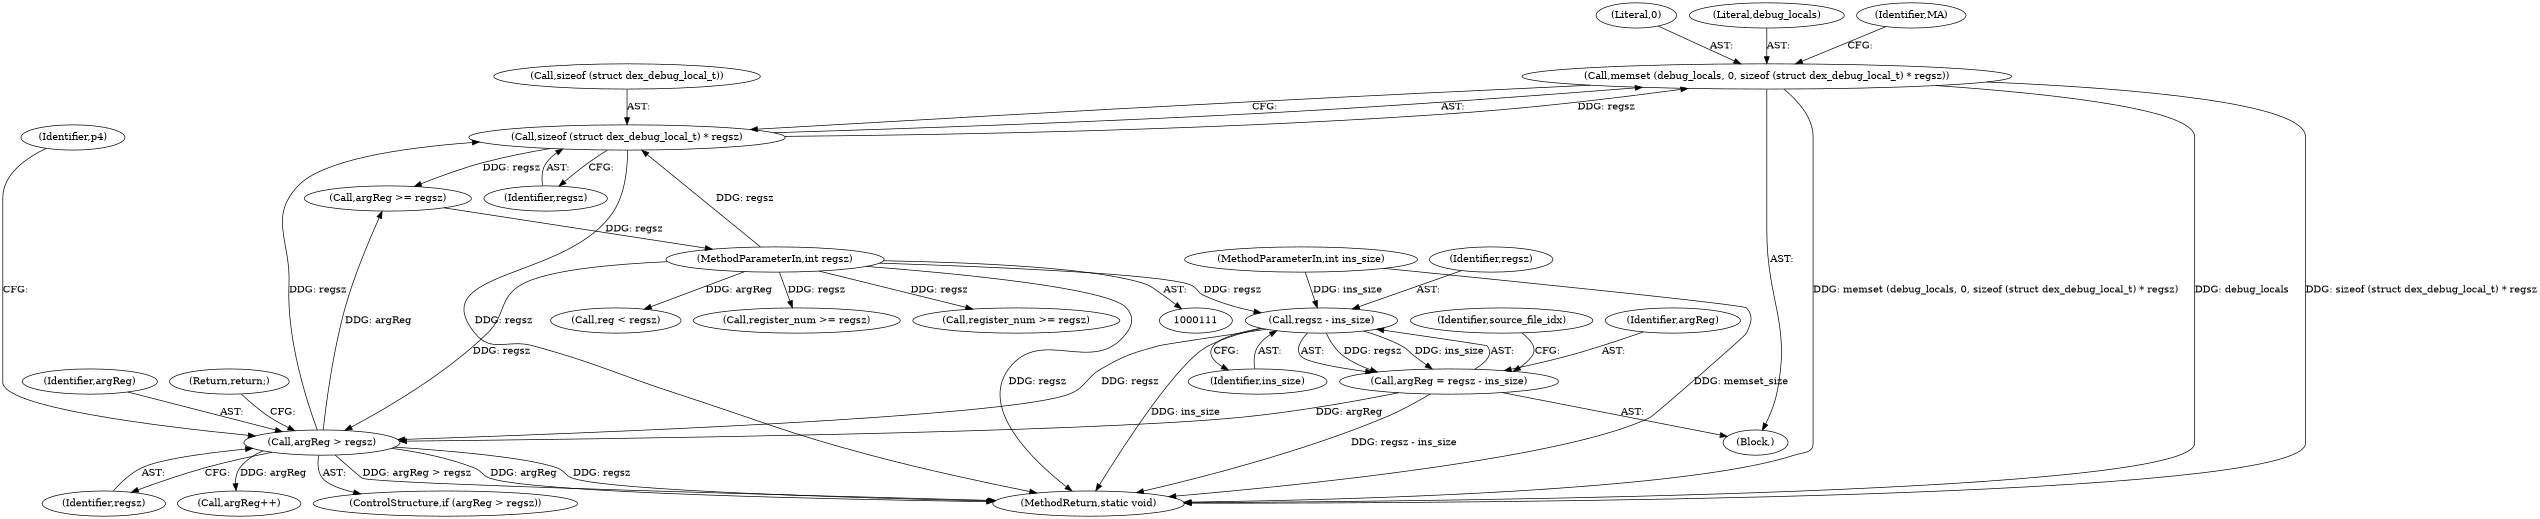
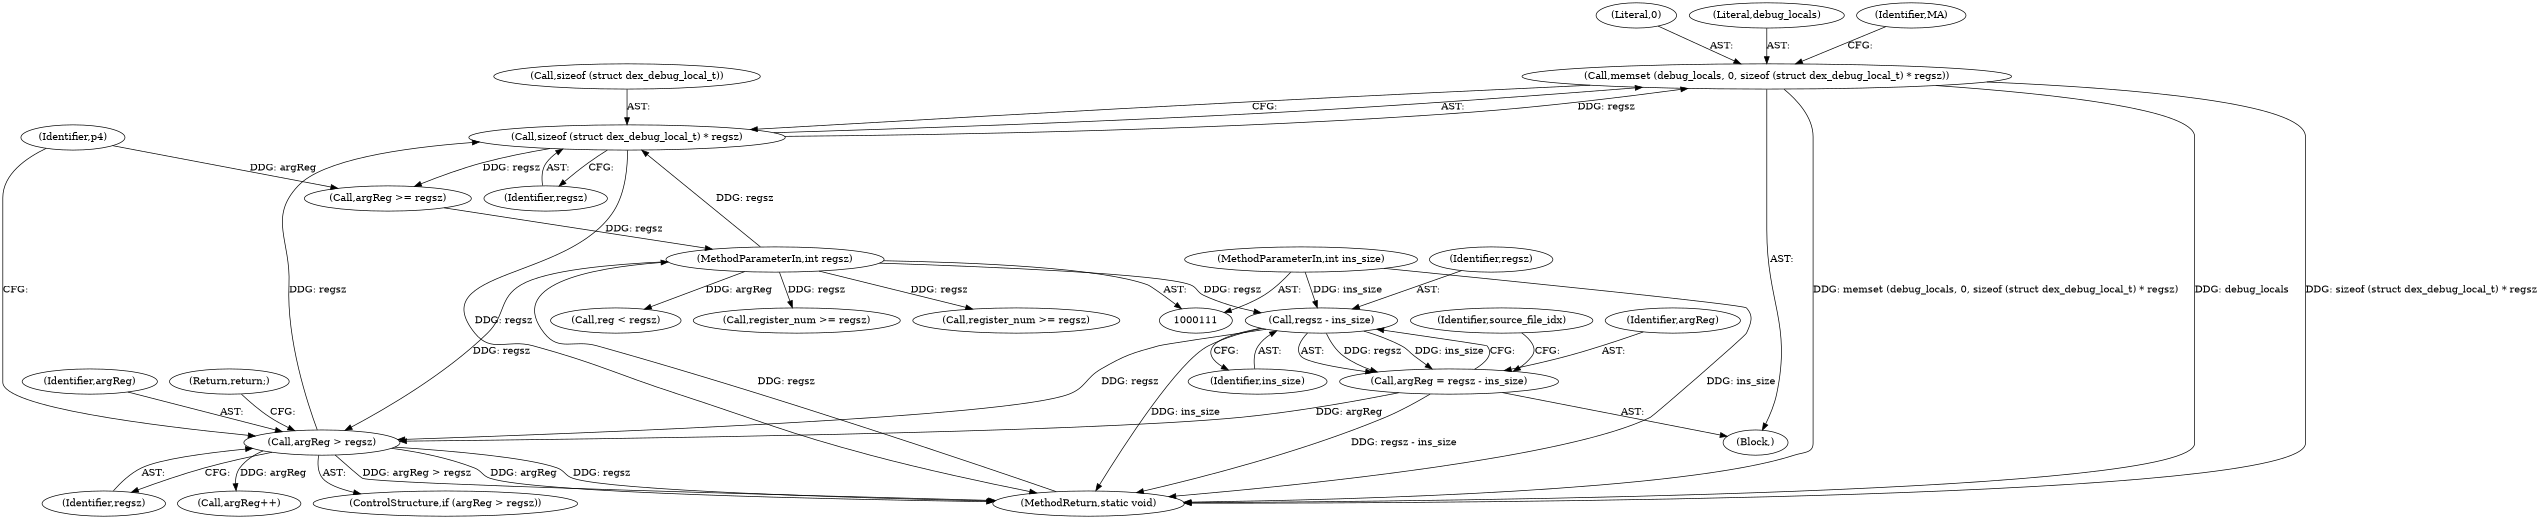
none -> (1264, 296)
(342, 321) -> (222, 166)
(1131, 325) -> (720, 382)
(1504, 351) -> (1504, 351)
(1741, 382) -> (1741, 382)
